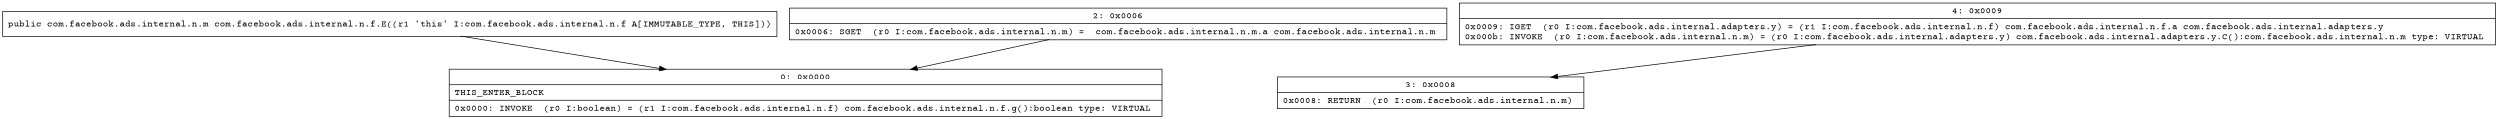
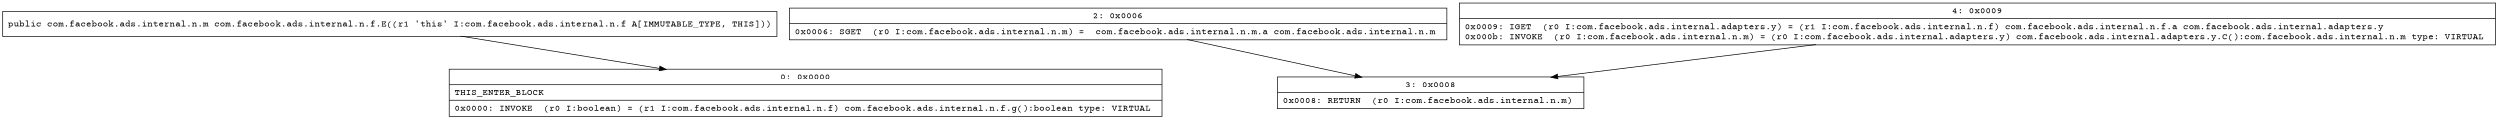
(983, 54) -> (1271, 58)
